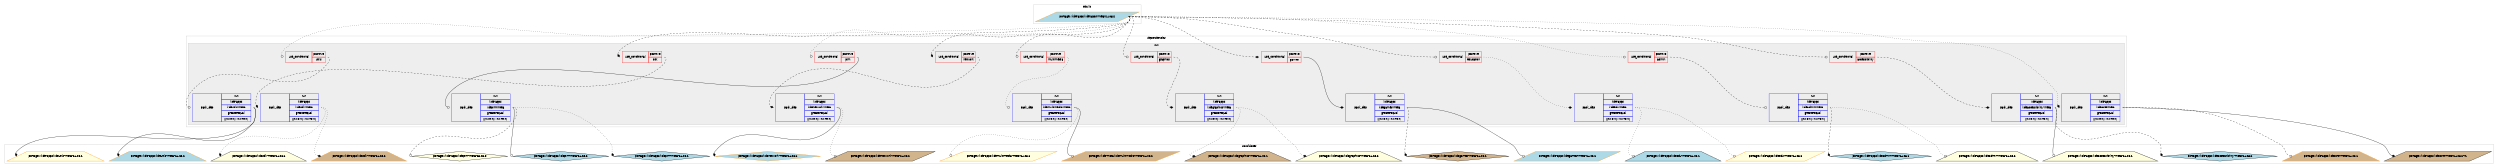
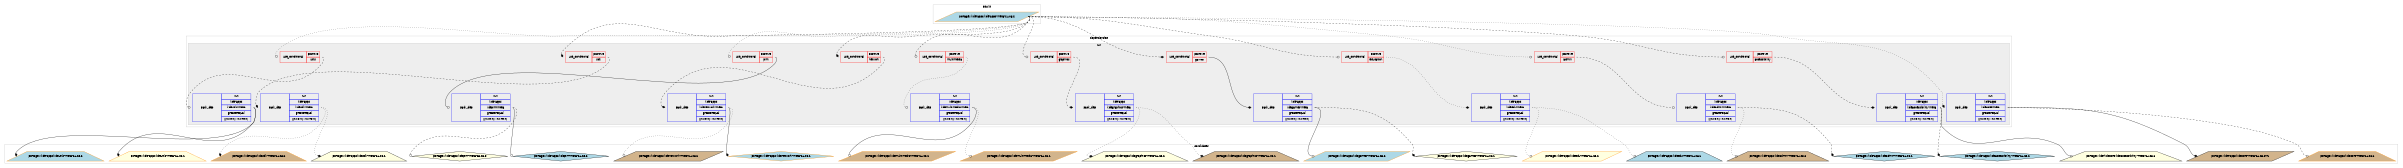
(662, 156) -> none
(998, 156) -> (1019, 156)
(1121, 156) -> (897, 156)
(1458, 156) -> (1466, 156)
(1987, 156) -> (1778, 156)
(2100, 156) -> (2121, 156)
